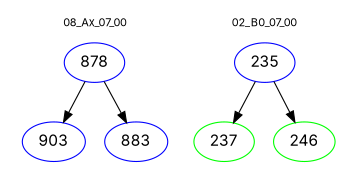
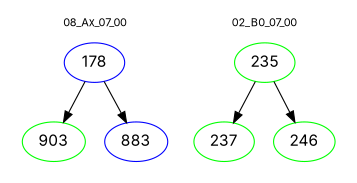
(94, 63) -> (94, 63)
(265, 63) -> (265, 63)
(54, 142) -> (54, 142)
